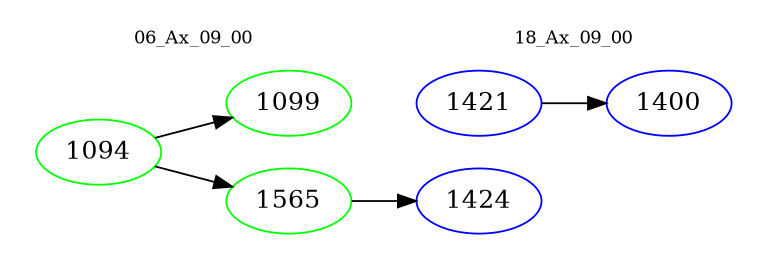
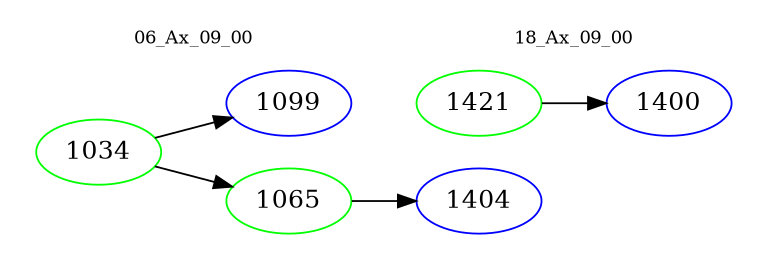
(289, 103) -> (289, 103)
(479, 103) -> (479, 103)
(99, 152) -> (99, 152)
(289, 201) -> (289, 201)
(479, 201) -> (479, 201)
